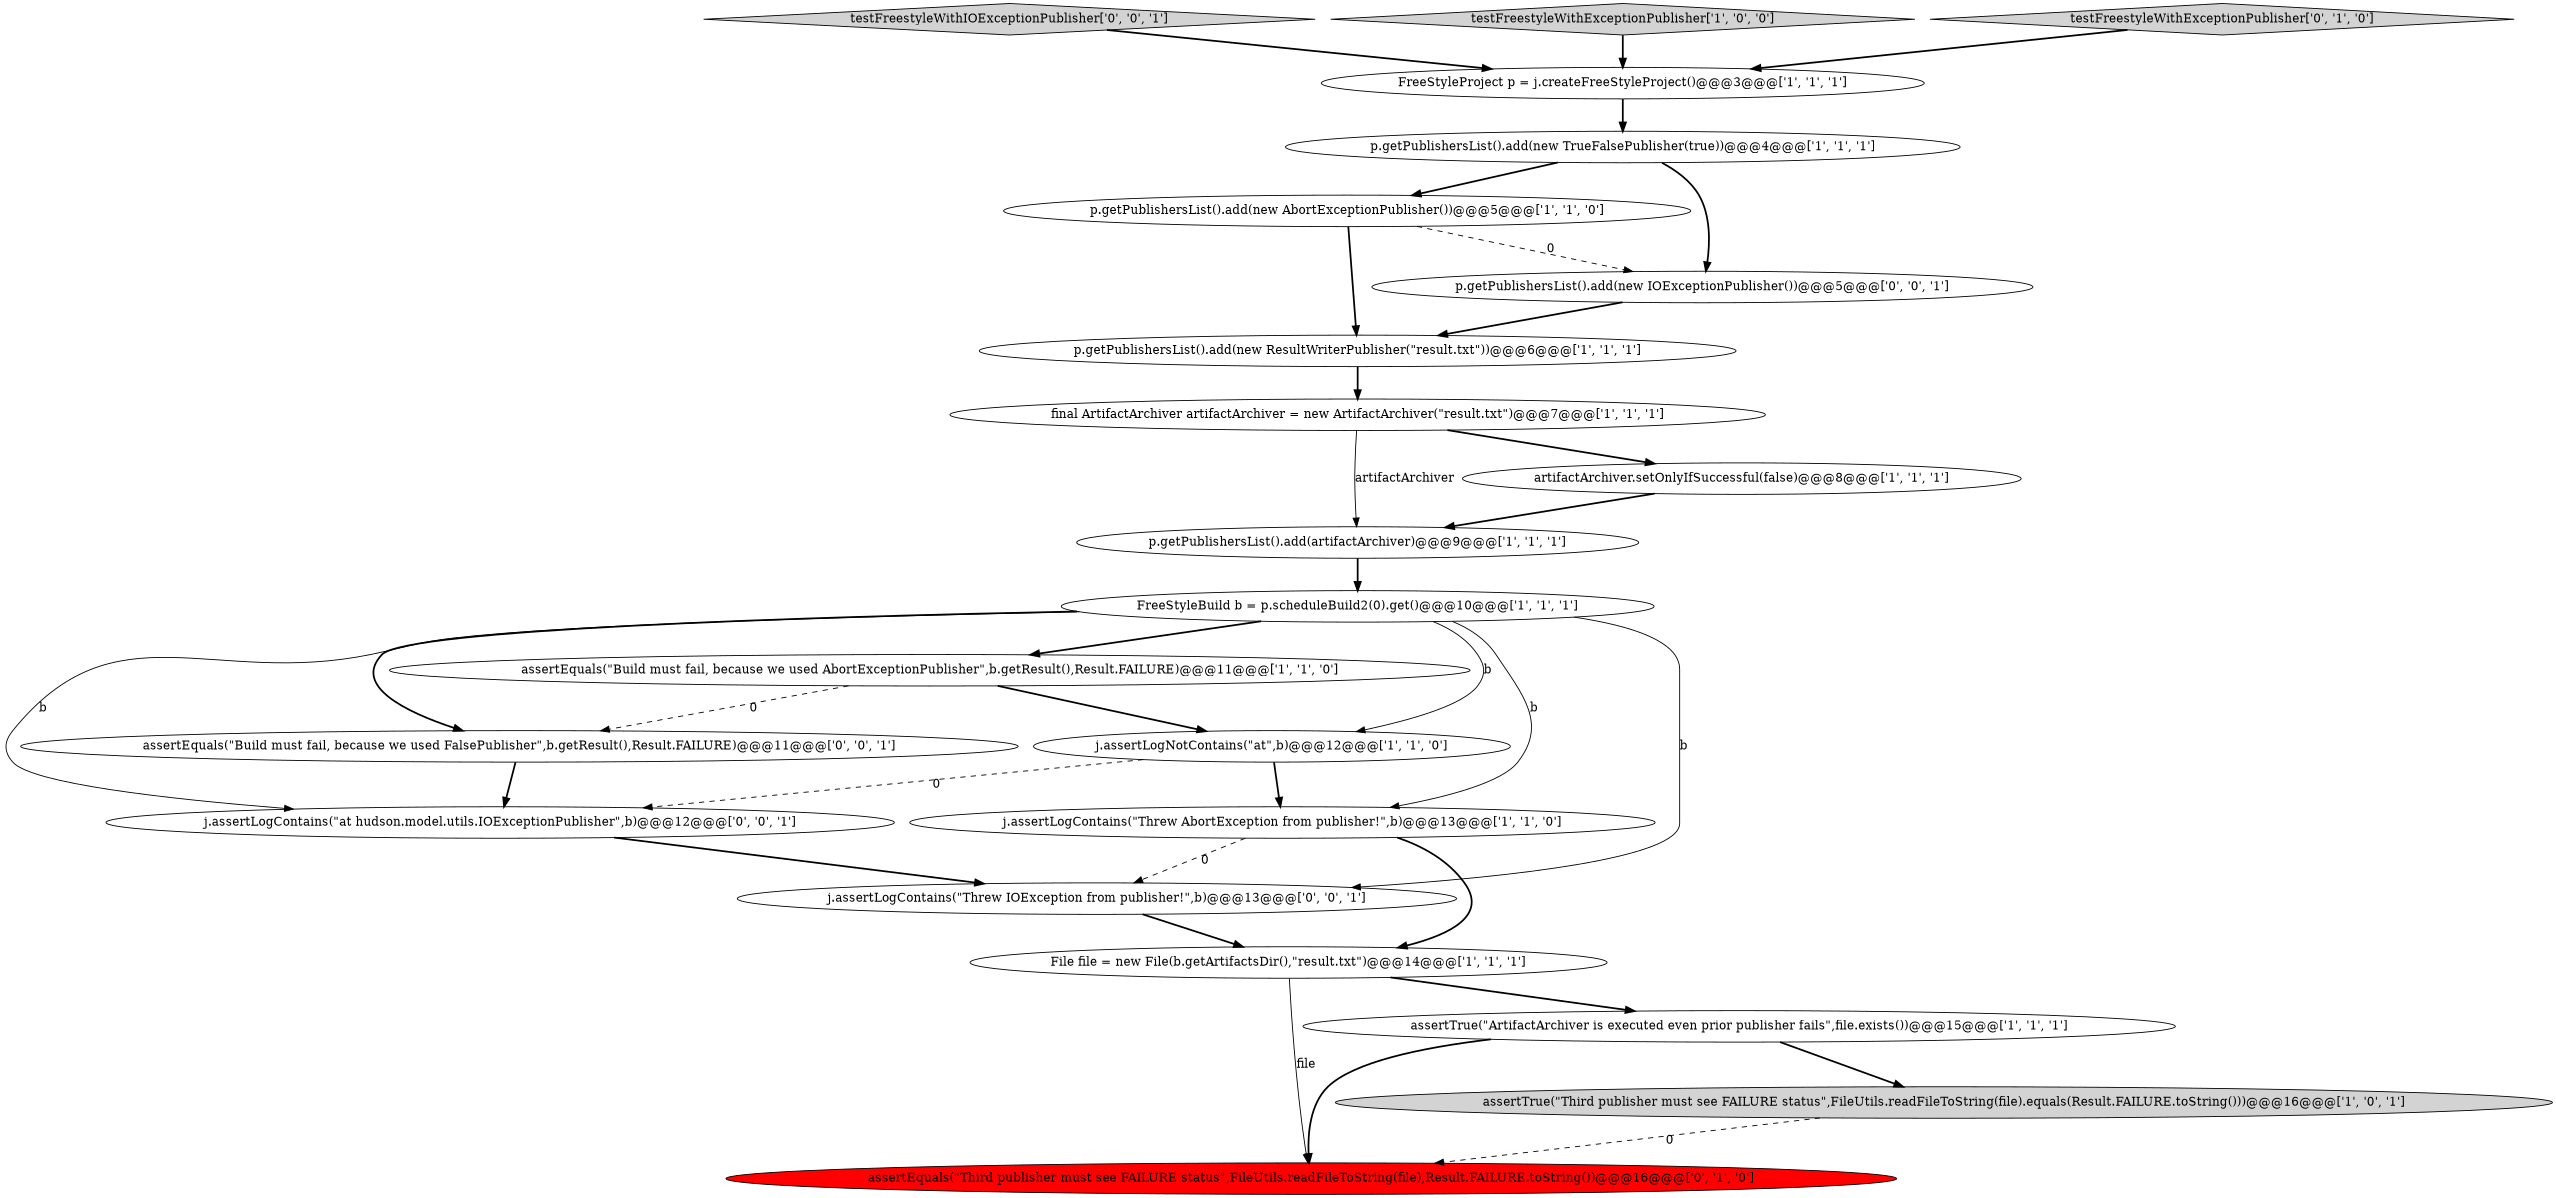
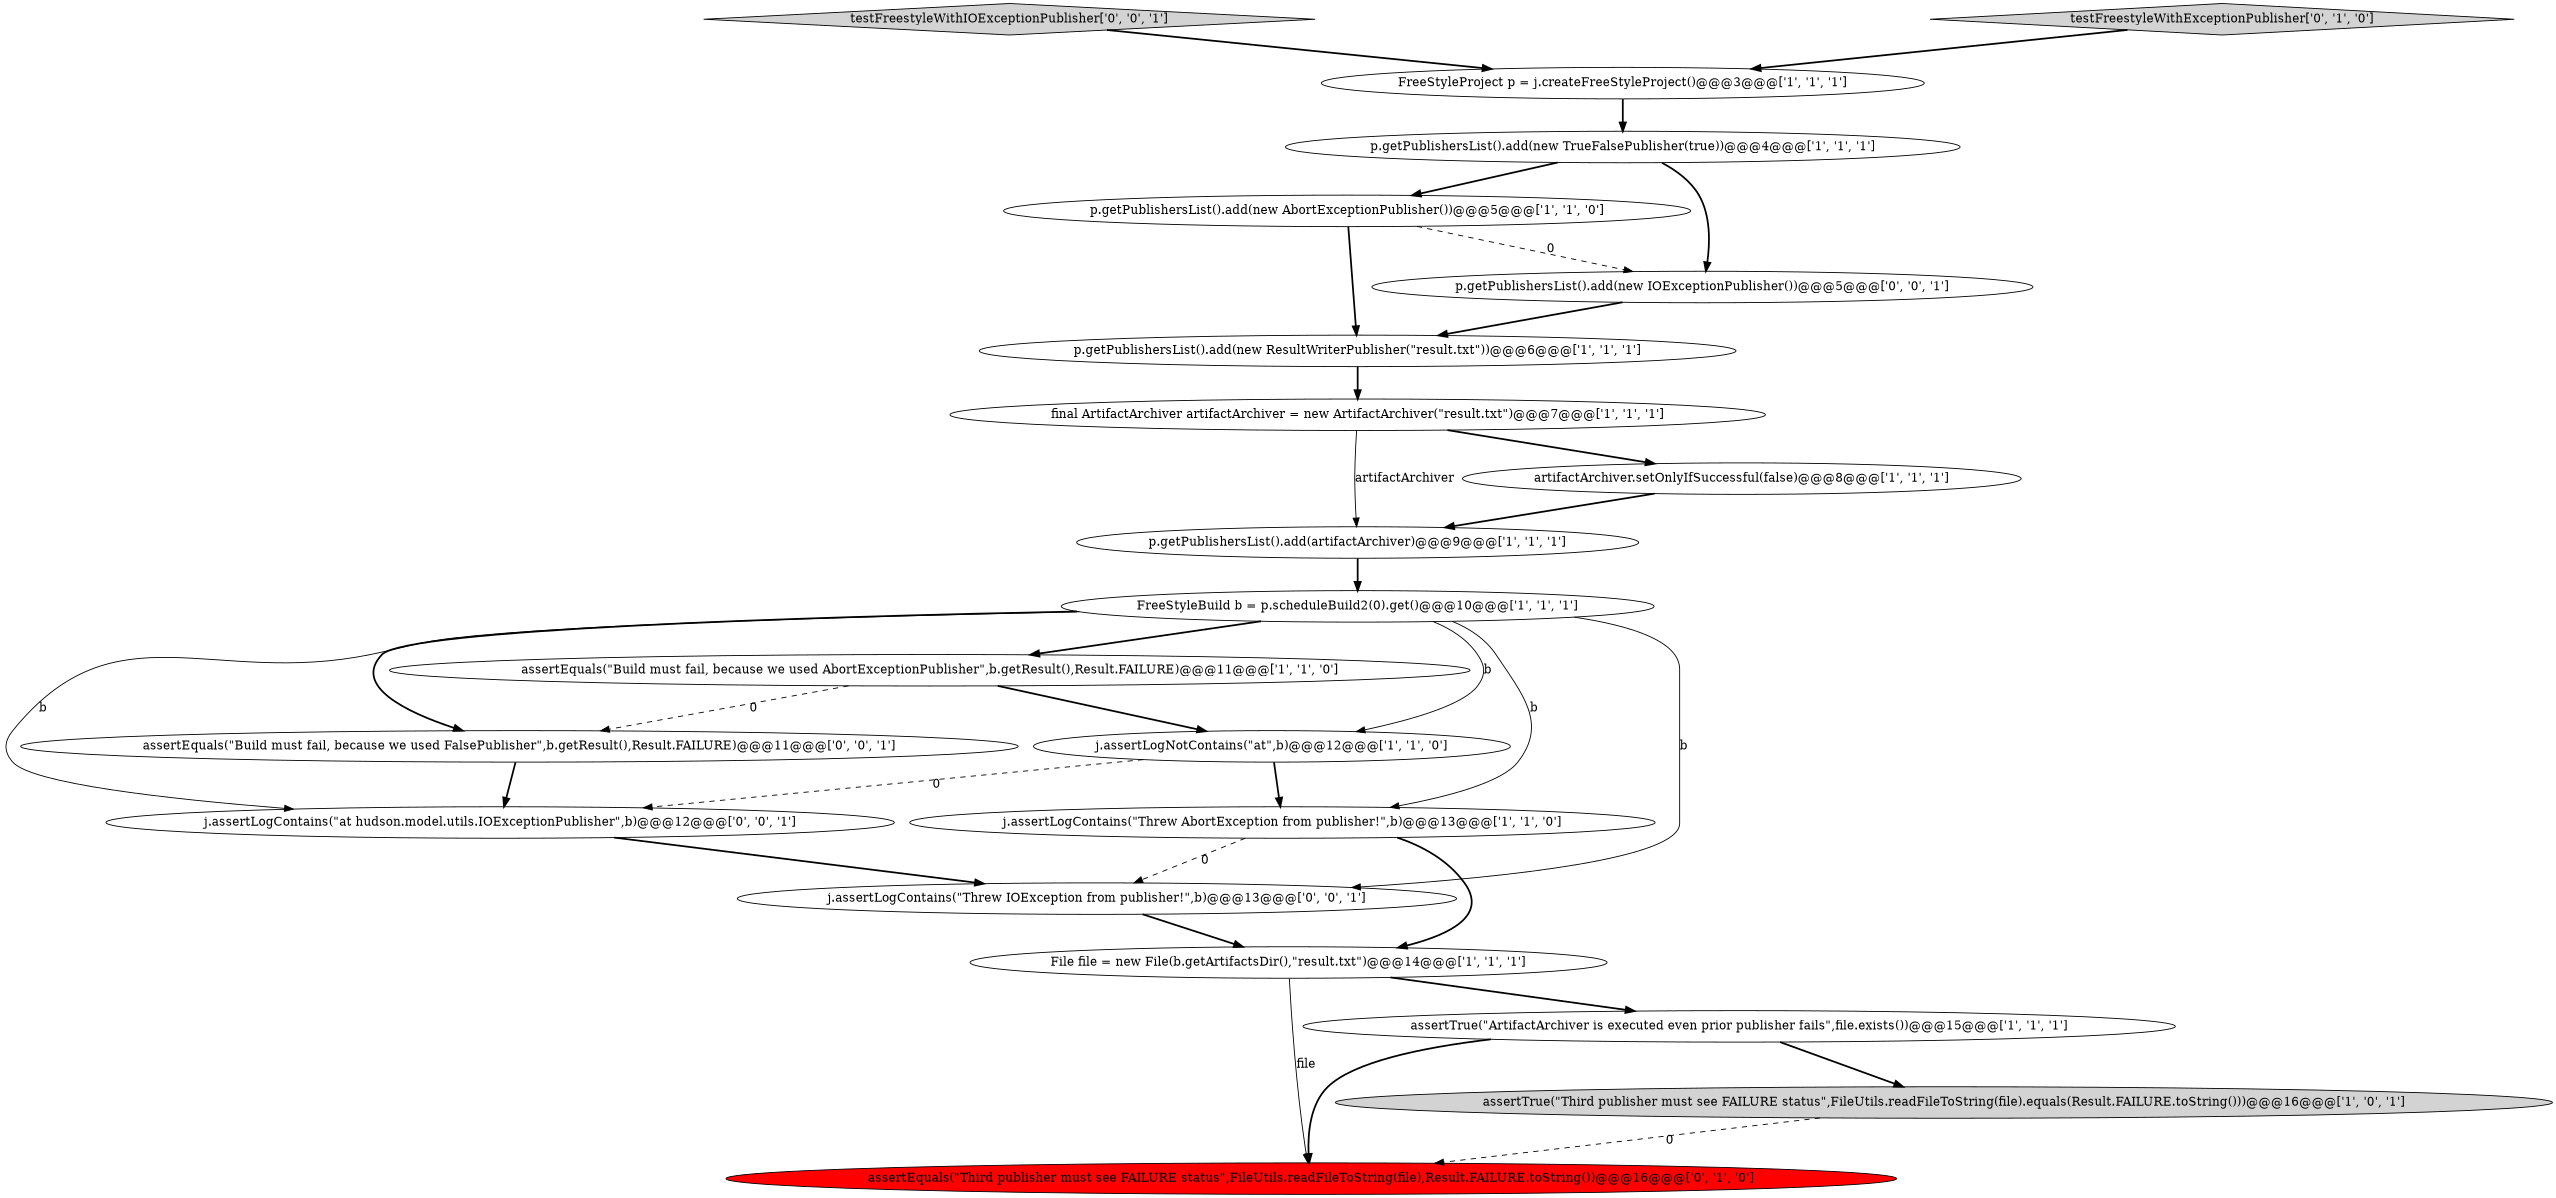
(1623, 19) -> none
